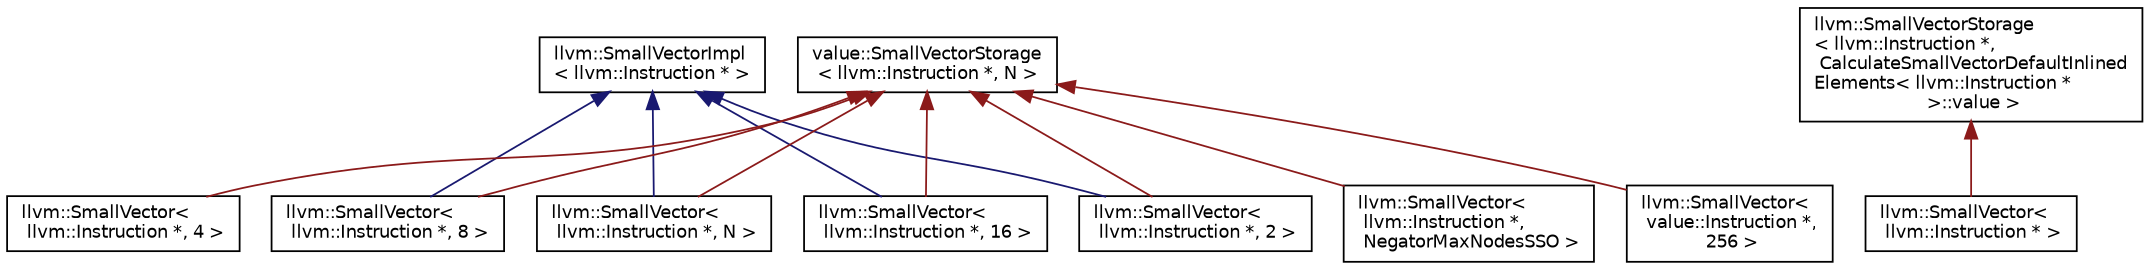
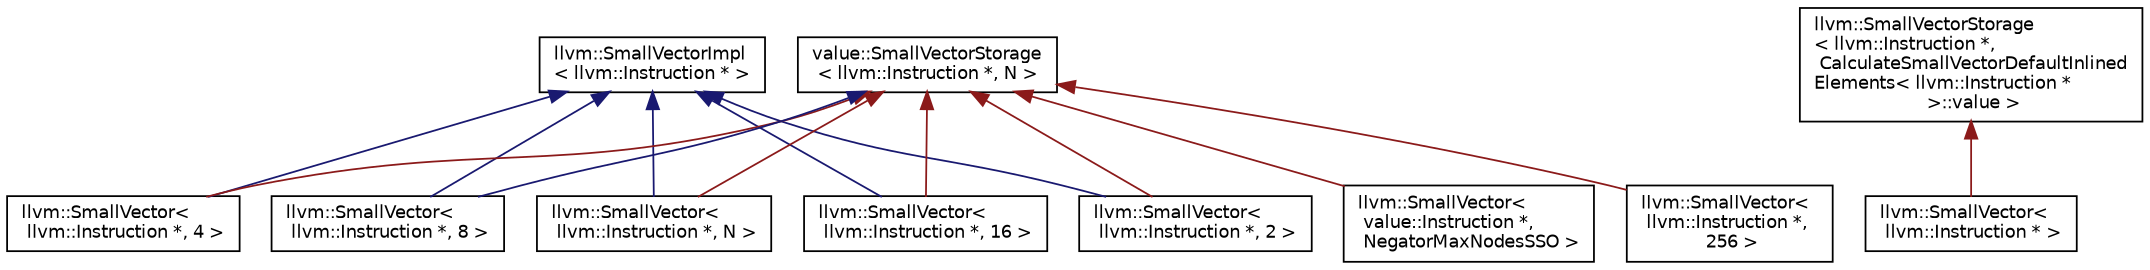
none -> (379, 147)
(627, 161) -> (627, 161)
(1469, 224) -> (1469, 224)
(1730, 224) -> (1730, 224)
